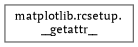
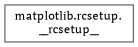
(69, 23) -> (69, 23)
